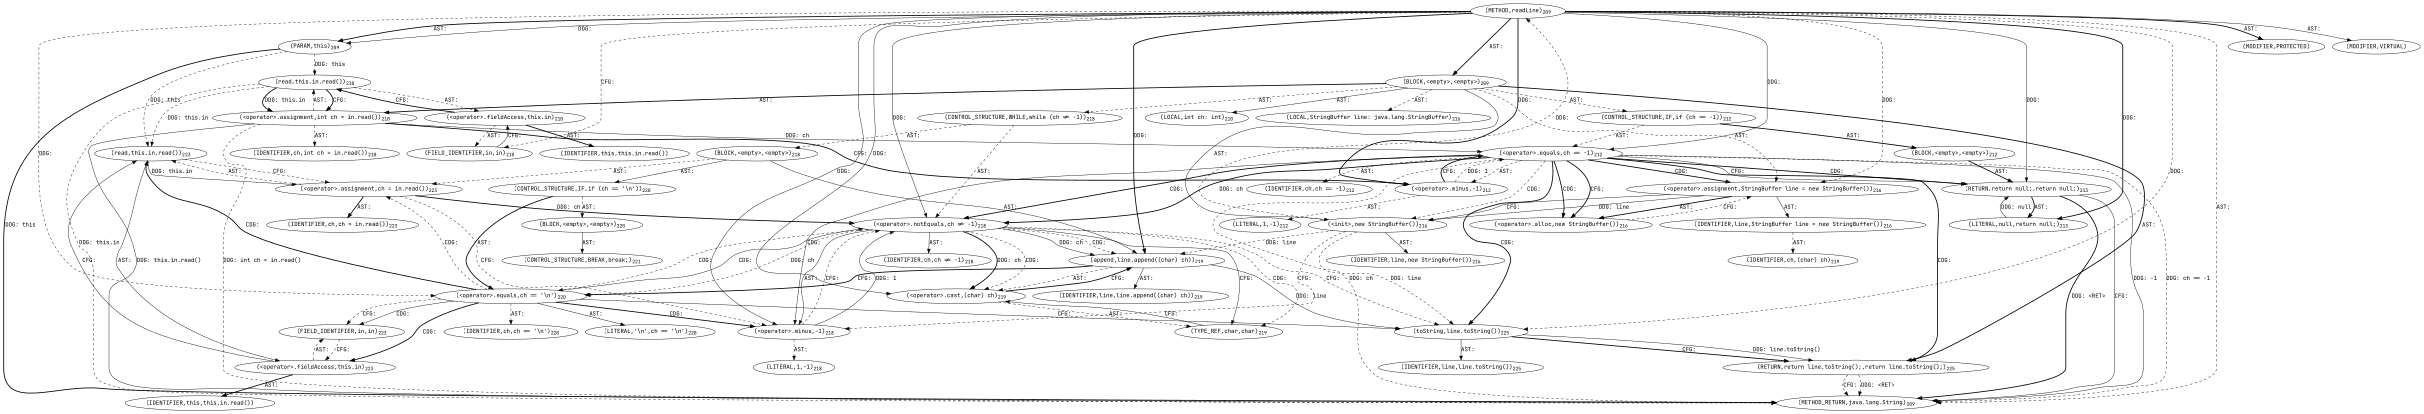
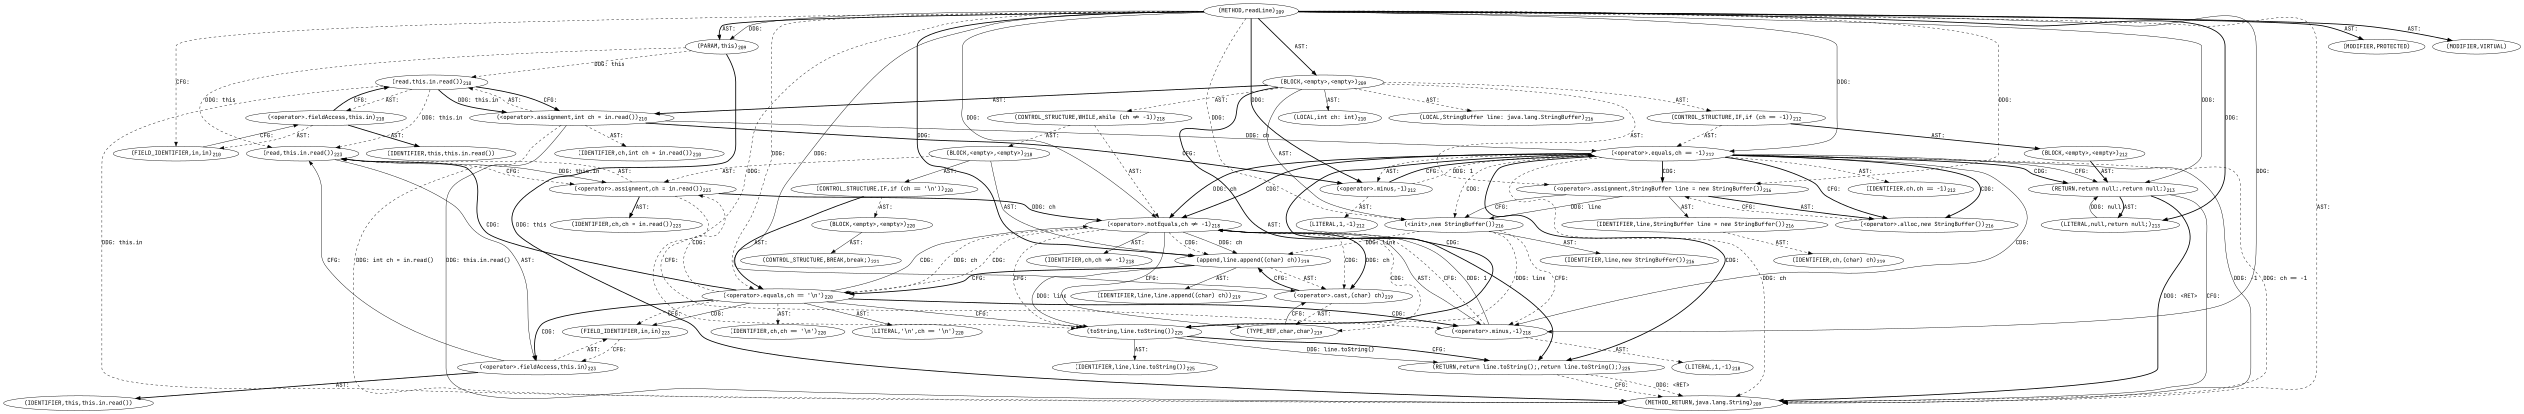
(1957, 14) -> (1874, 15)
(1359, 145) -> (1245, 175)
